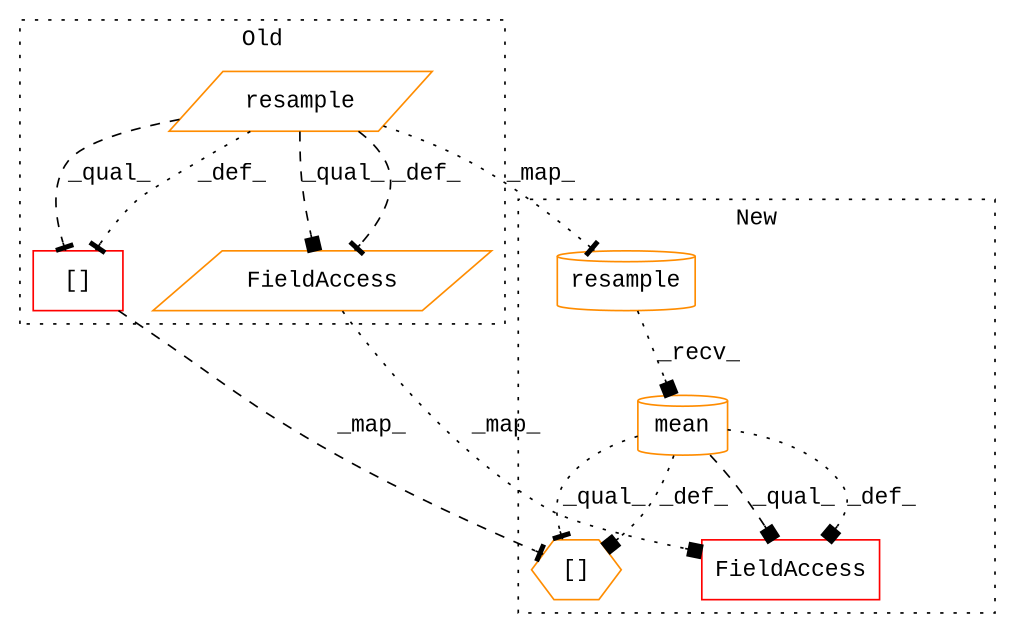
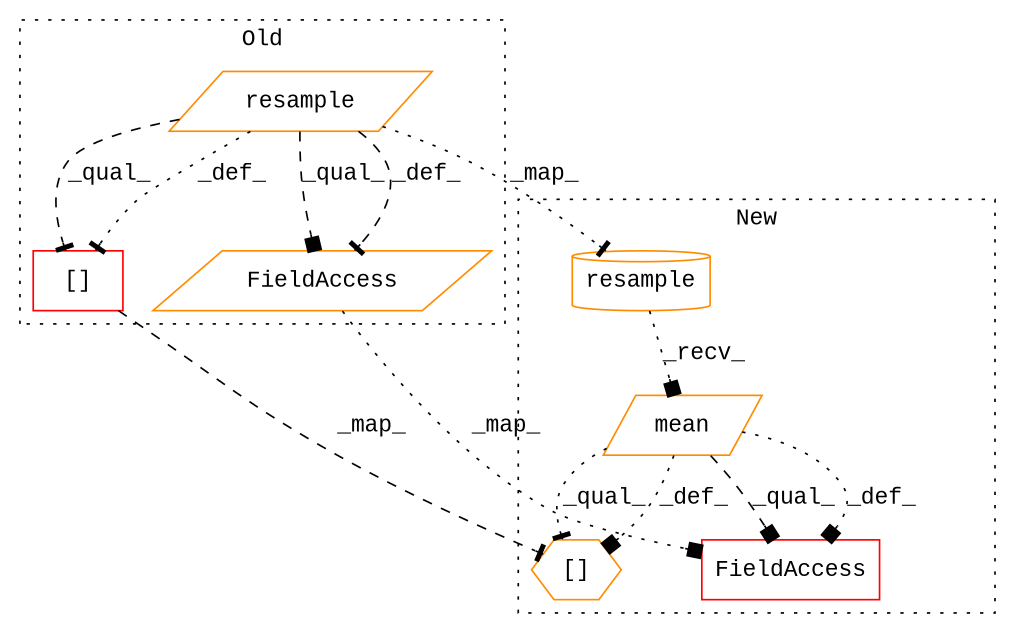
(683, 425) -> (683, 425)
